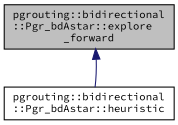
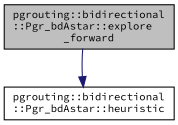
(96, 73) -> (82, 63)
